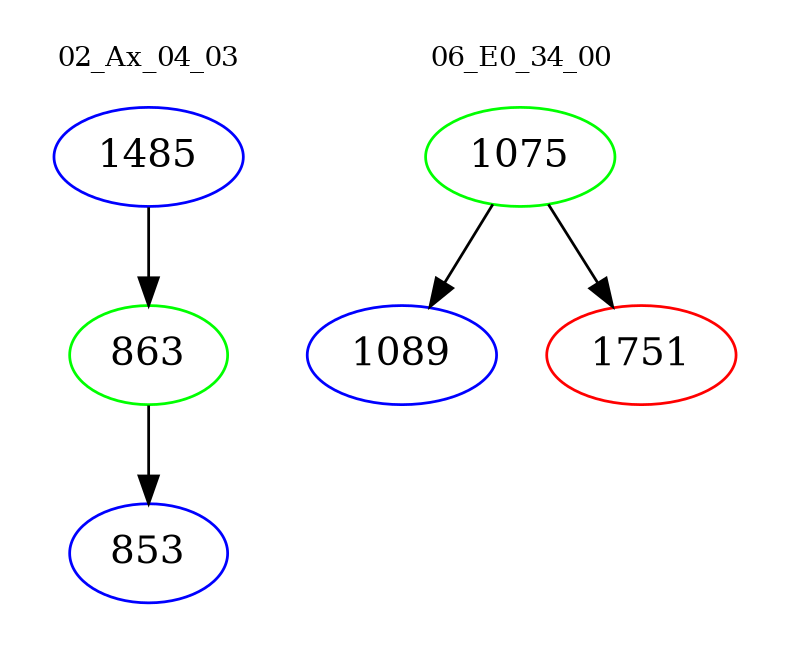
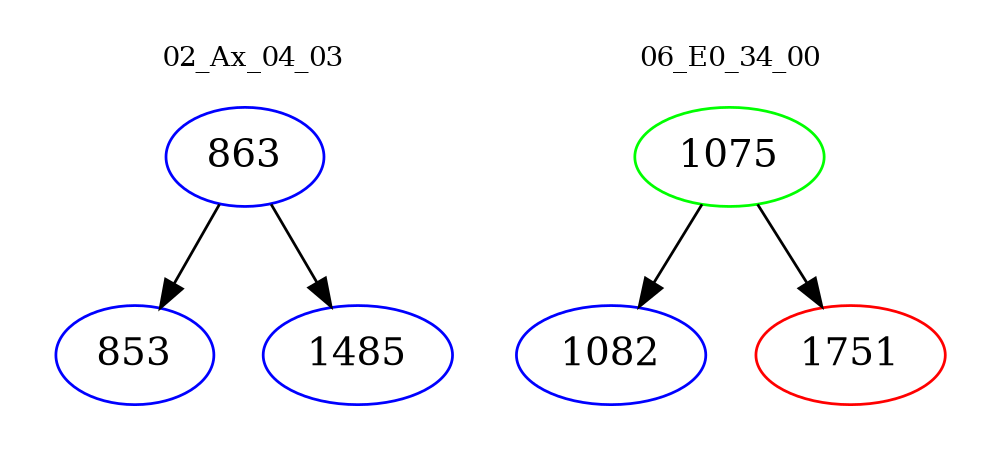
(149, 243) -> (294, 244)
(149, 355) -> (245, 157)
(402, 355) -> (611, 355)
